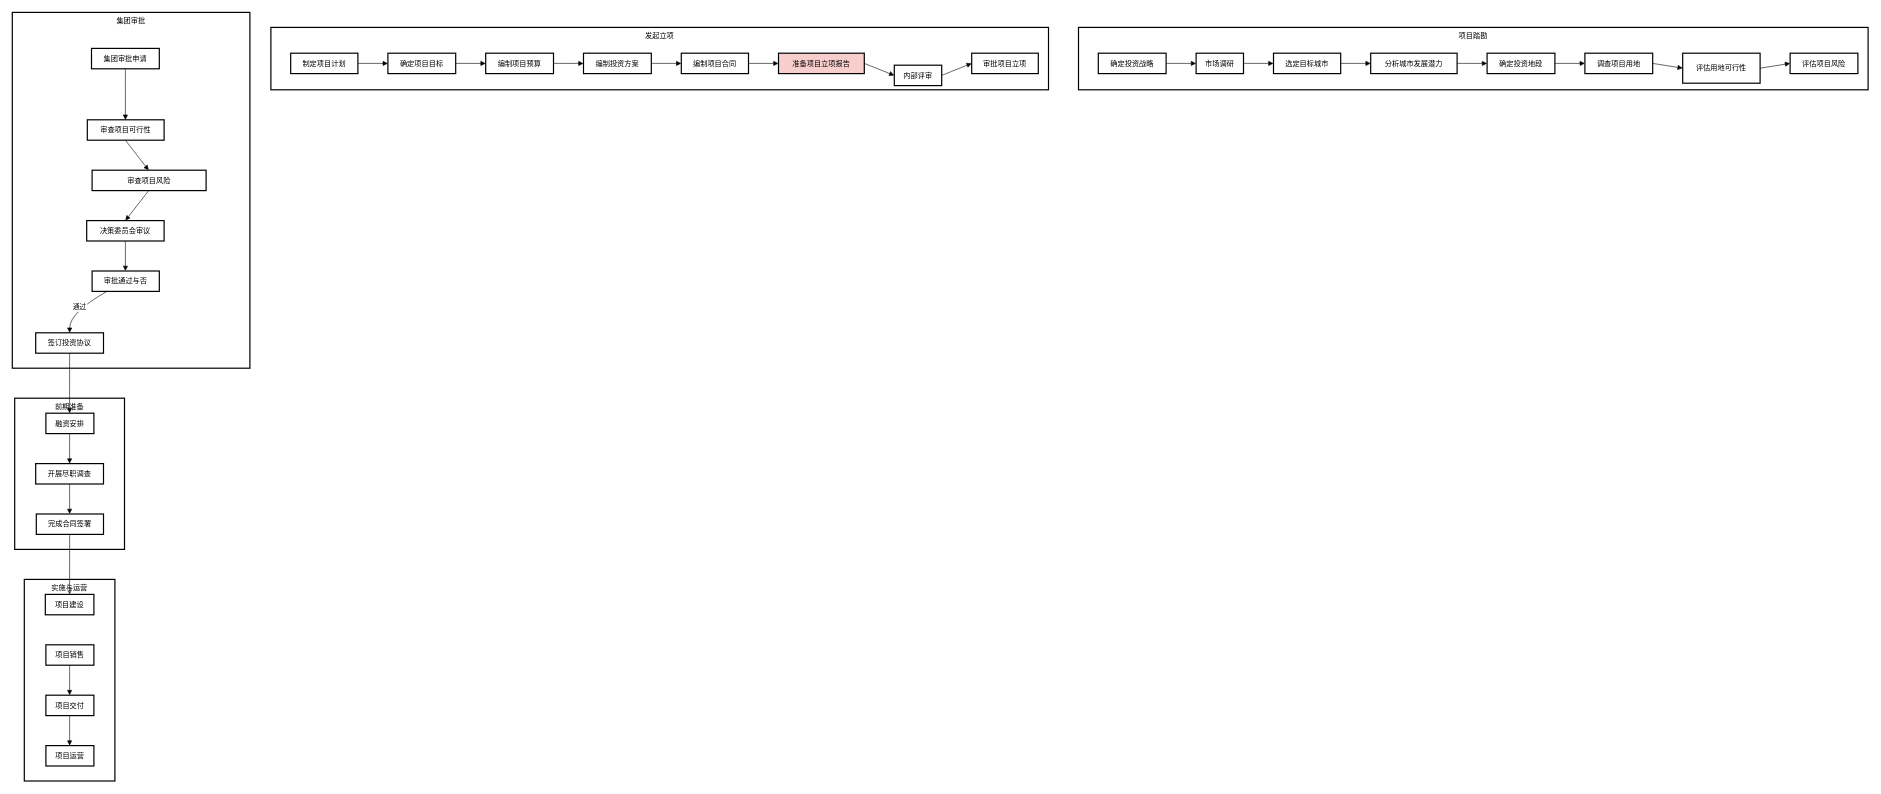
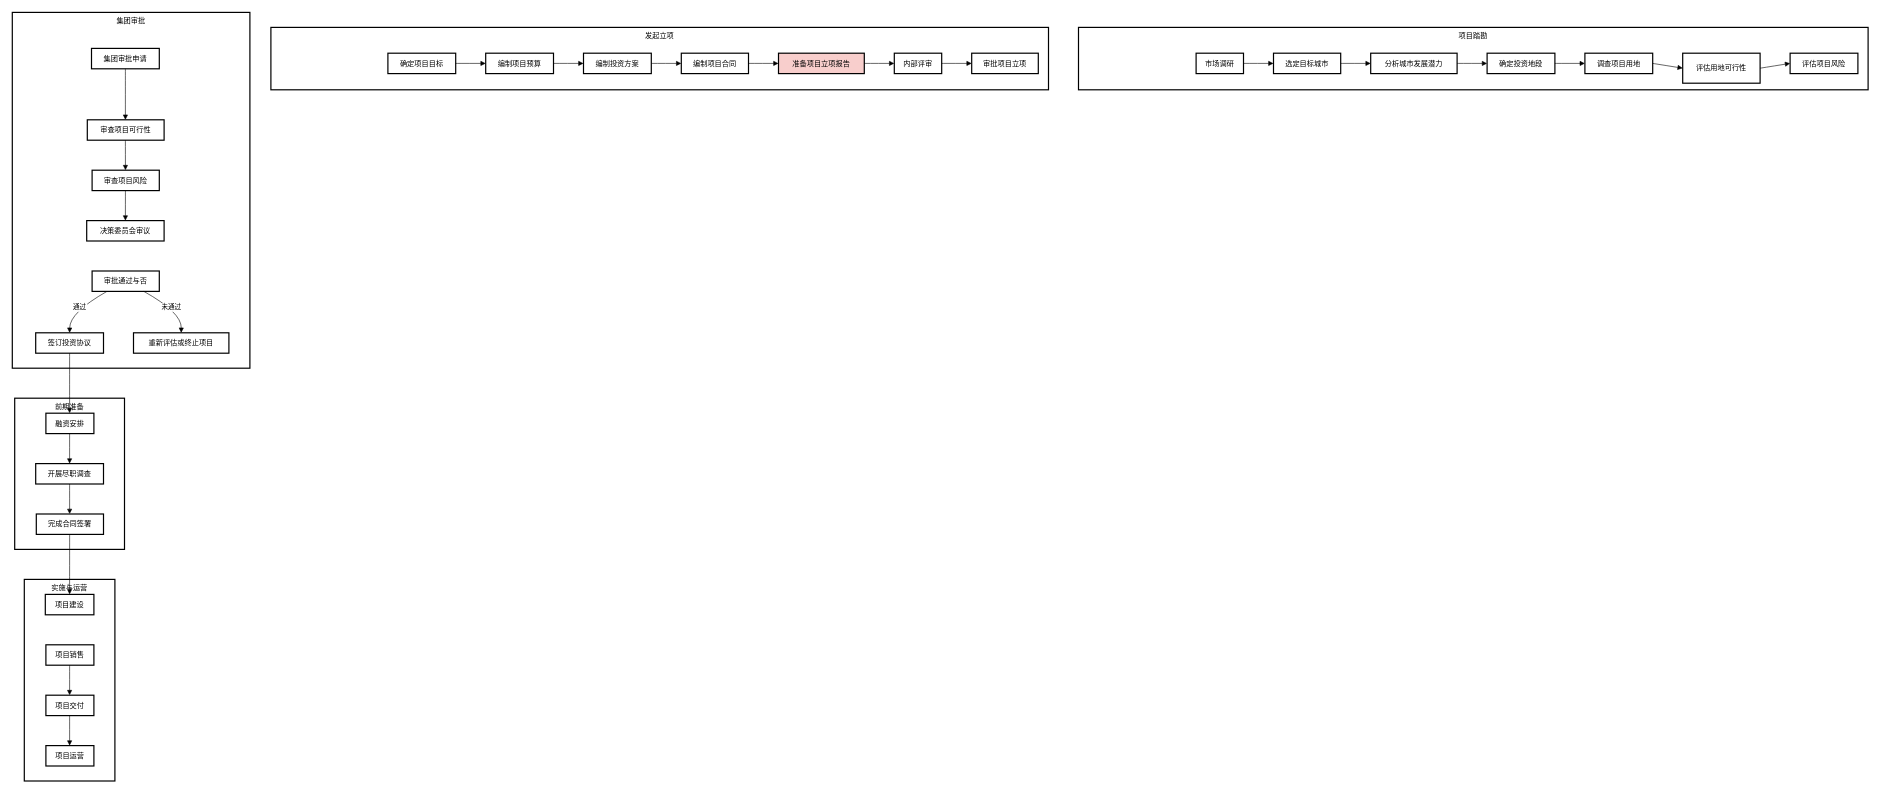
(324, 63) -> none
(370, 63) -> none
(1132, 63) -> none
(1178, 63) -> none
(918, 75) -> (918, 63)
(149, 180) -> (126, 180)
(125, 253) -> none
none -> (165, 305)
none -> (181, 343)
(70, 590) -> (70, 588)
